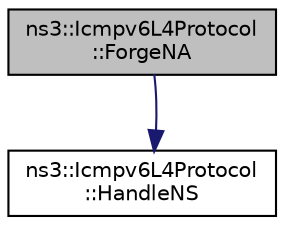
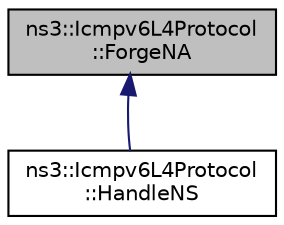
(156, 102) -> (128, 123)
